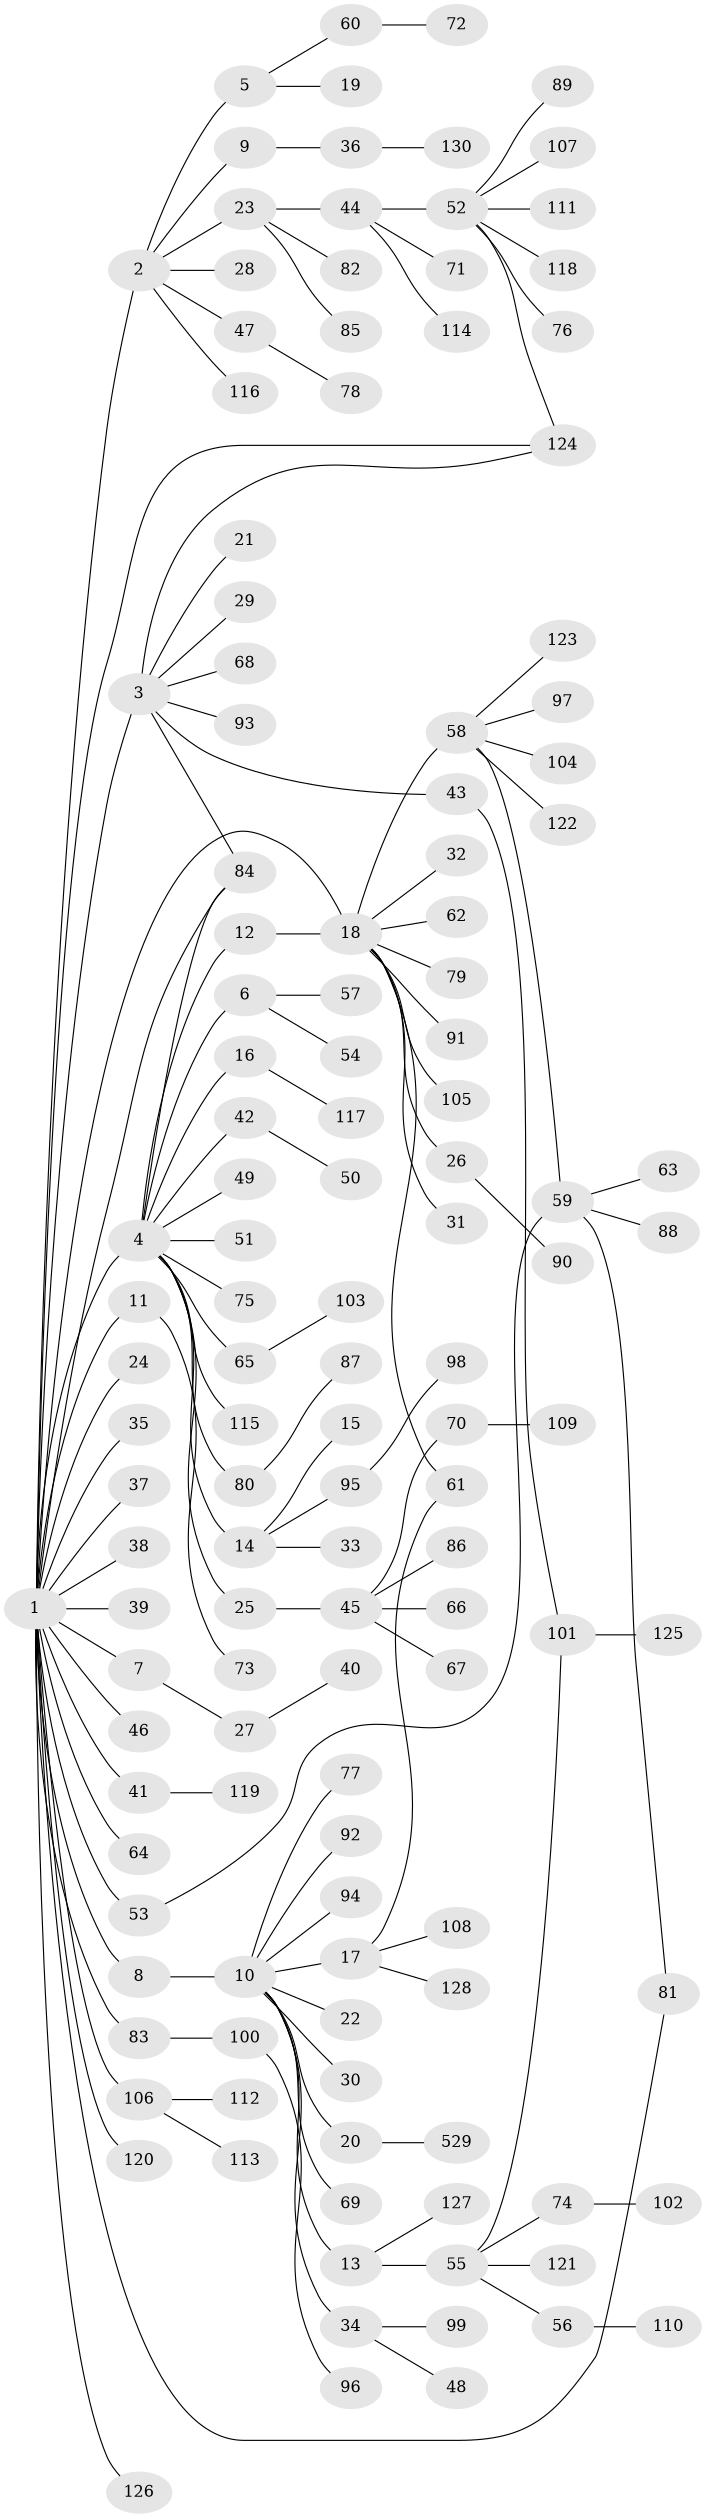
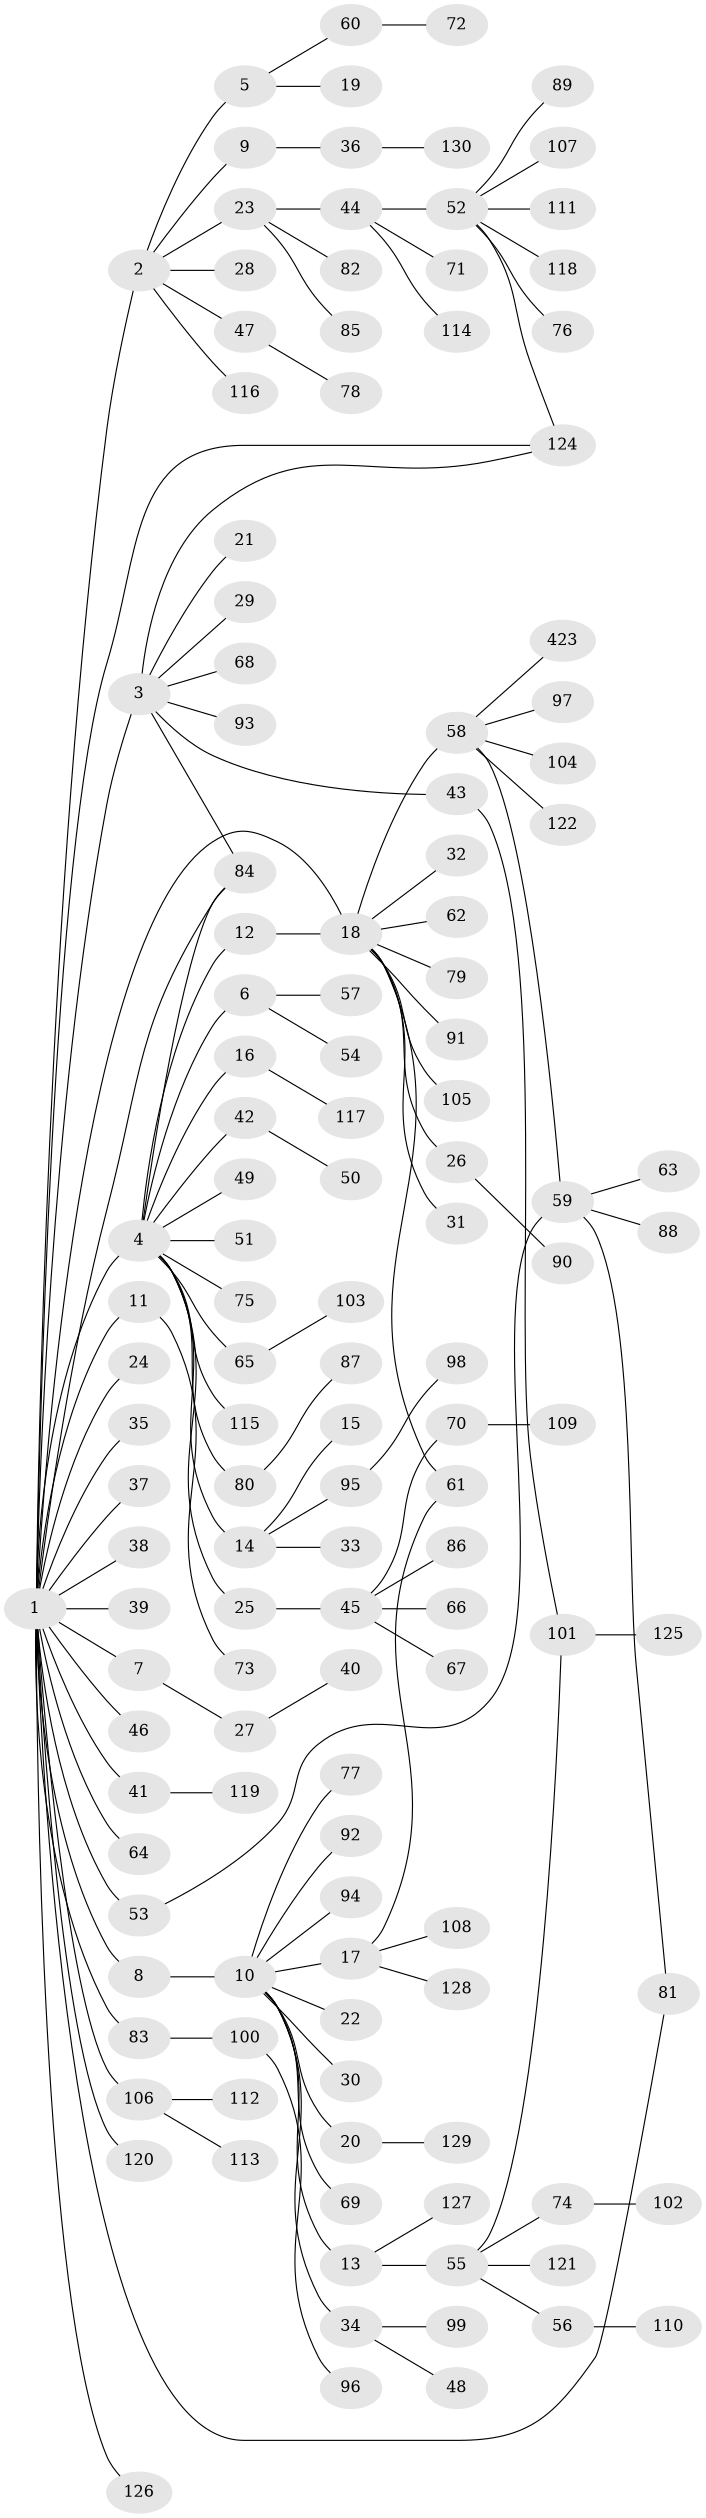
(563, 641) -> (563, 641)
(457, 2143) -> (457, 2143)
